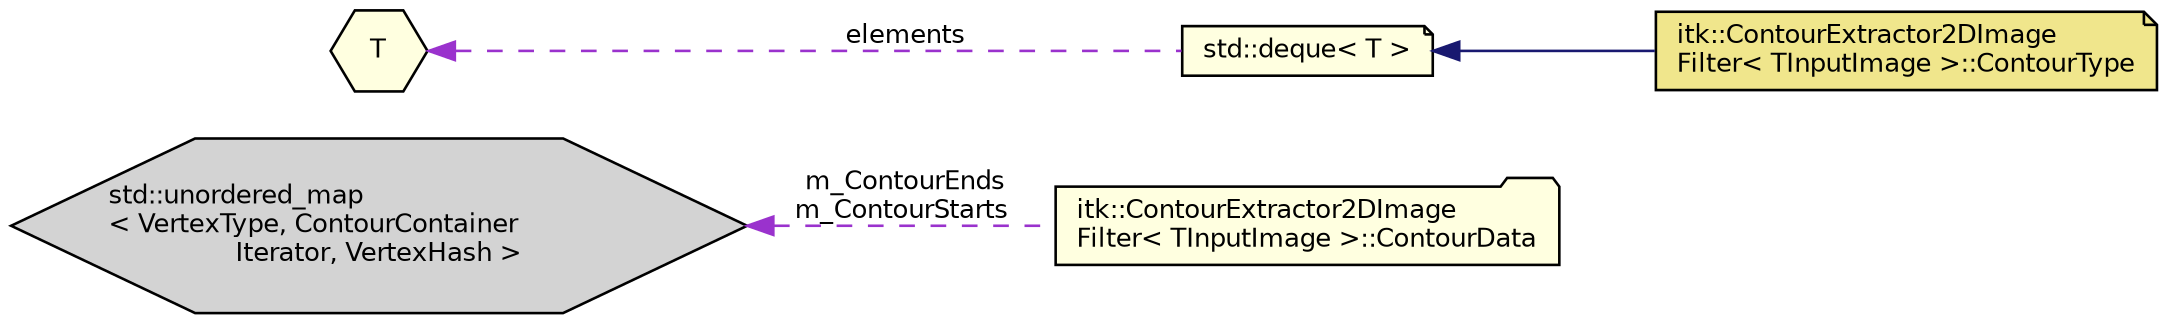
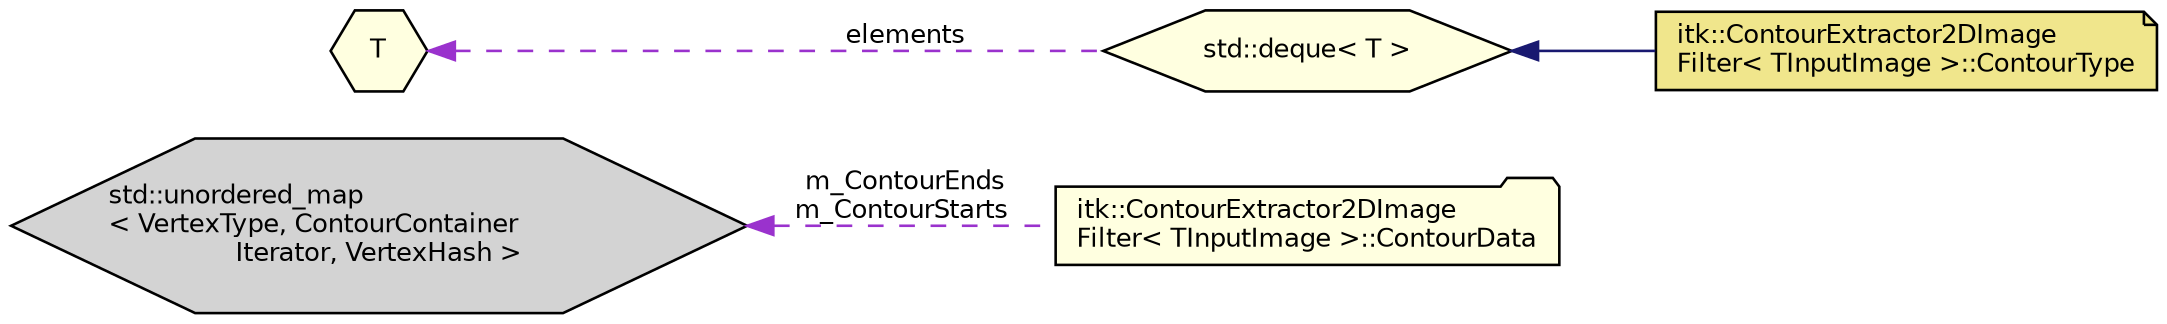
(1307, 51) -> (1307, 51)
